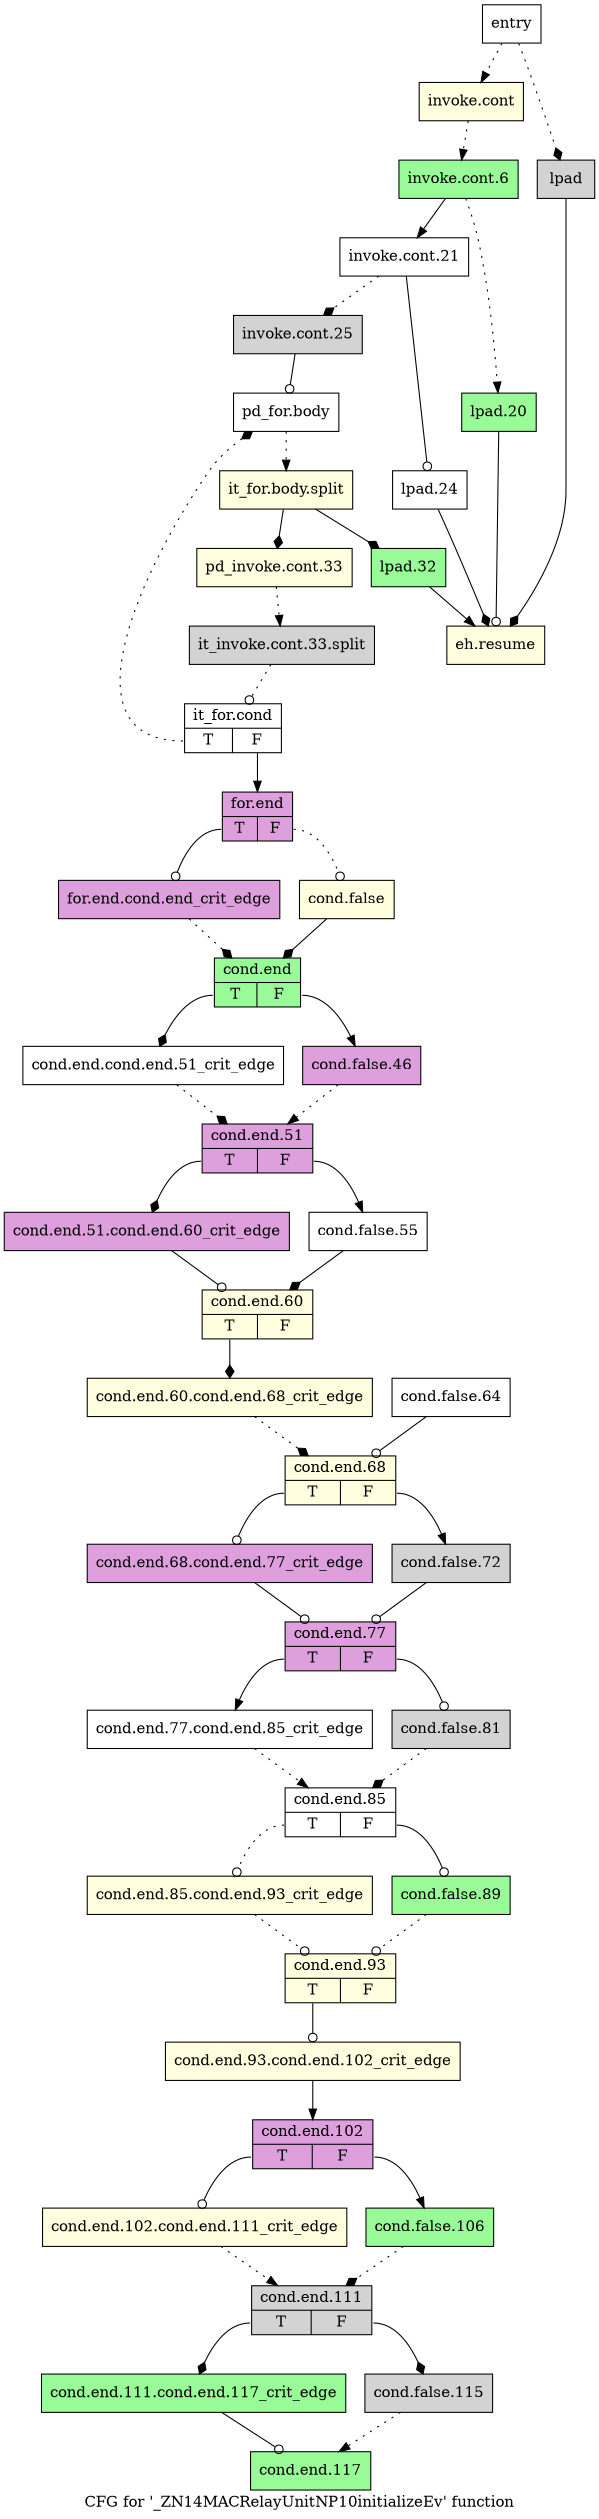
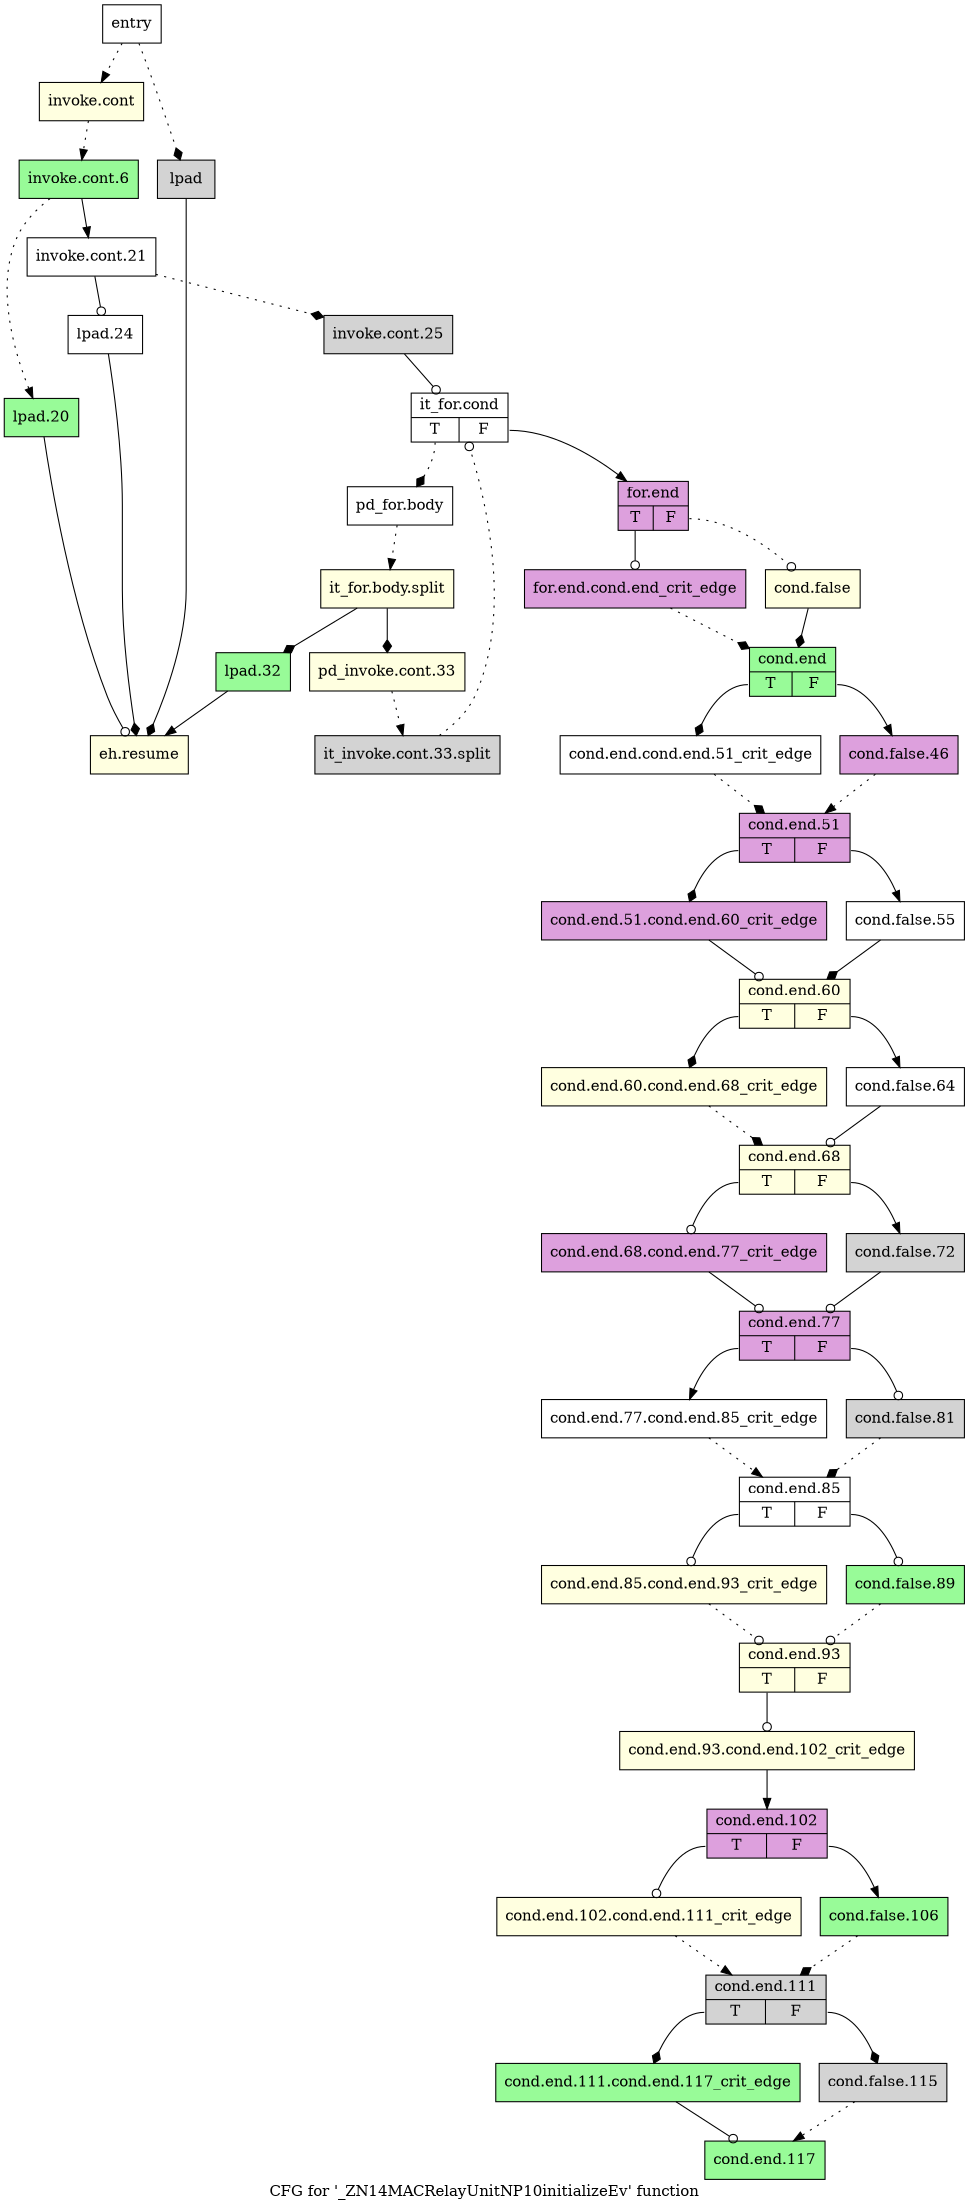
(293, 369) -> (419, 370)
none -> (879, 1030)
(255, 1840) -> (710, 1529)
